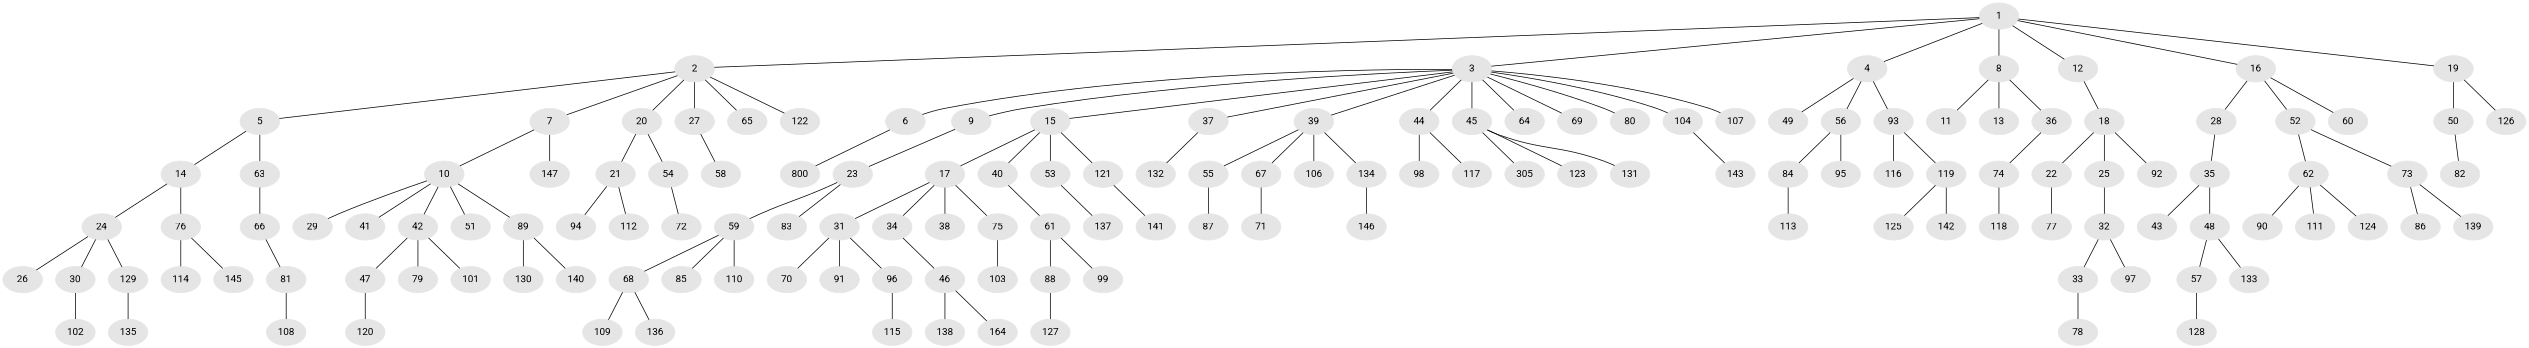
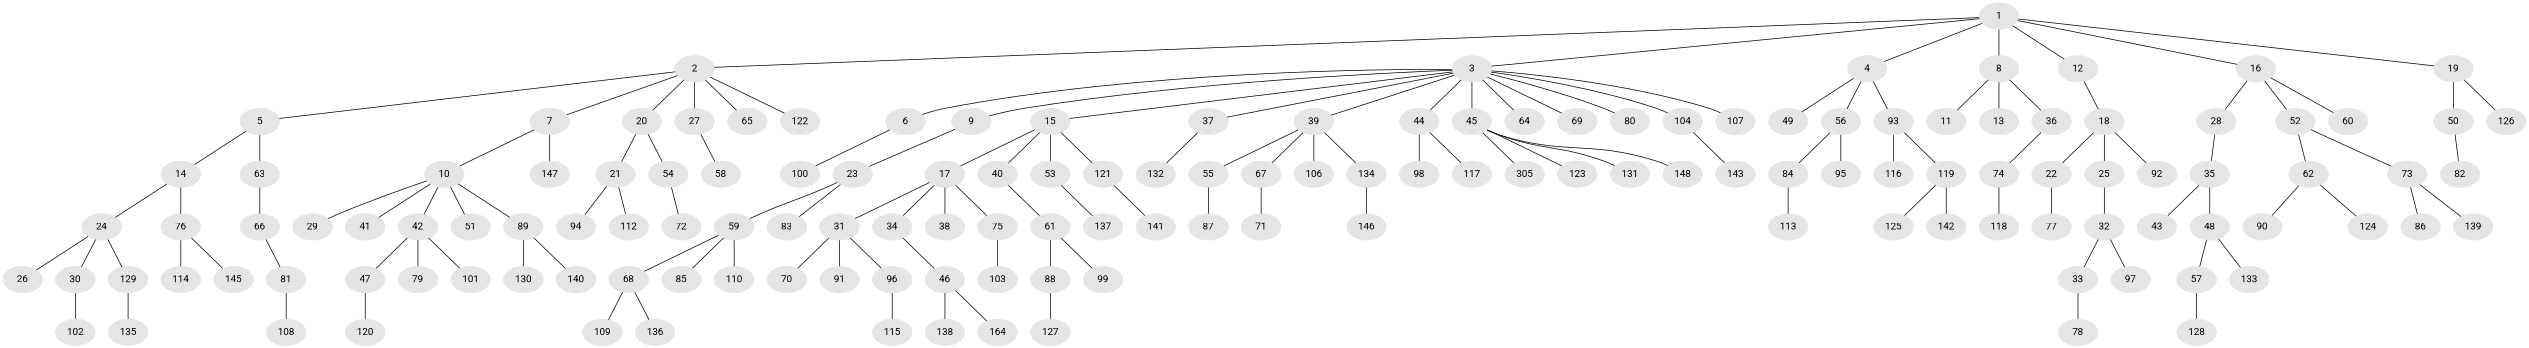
(800, 174) -> (800, 174)
none -> (1683, 174)
(2315, 227) -> none
